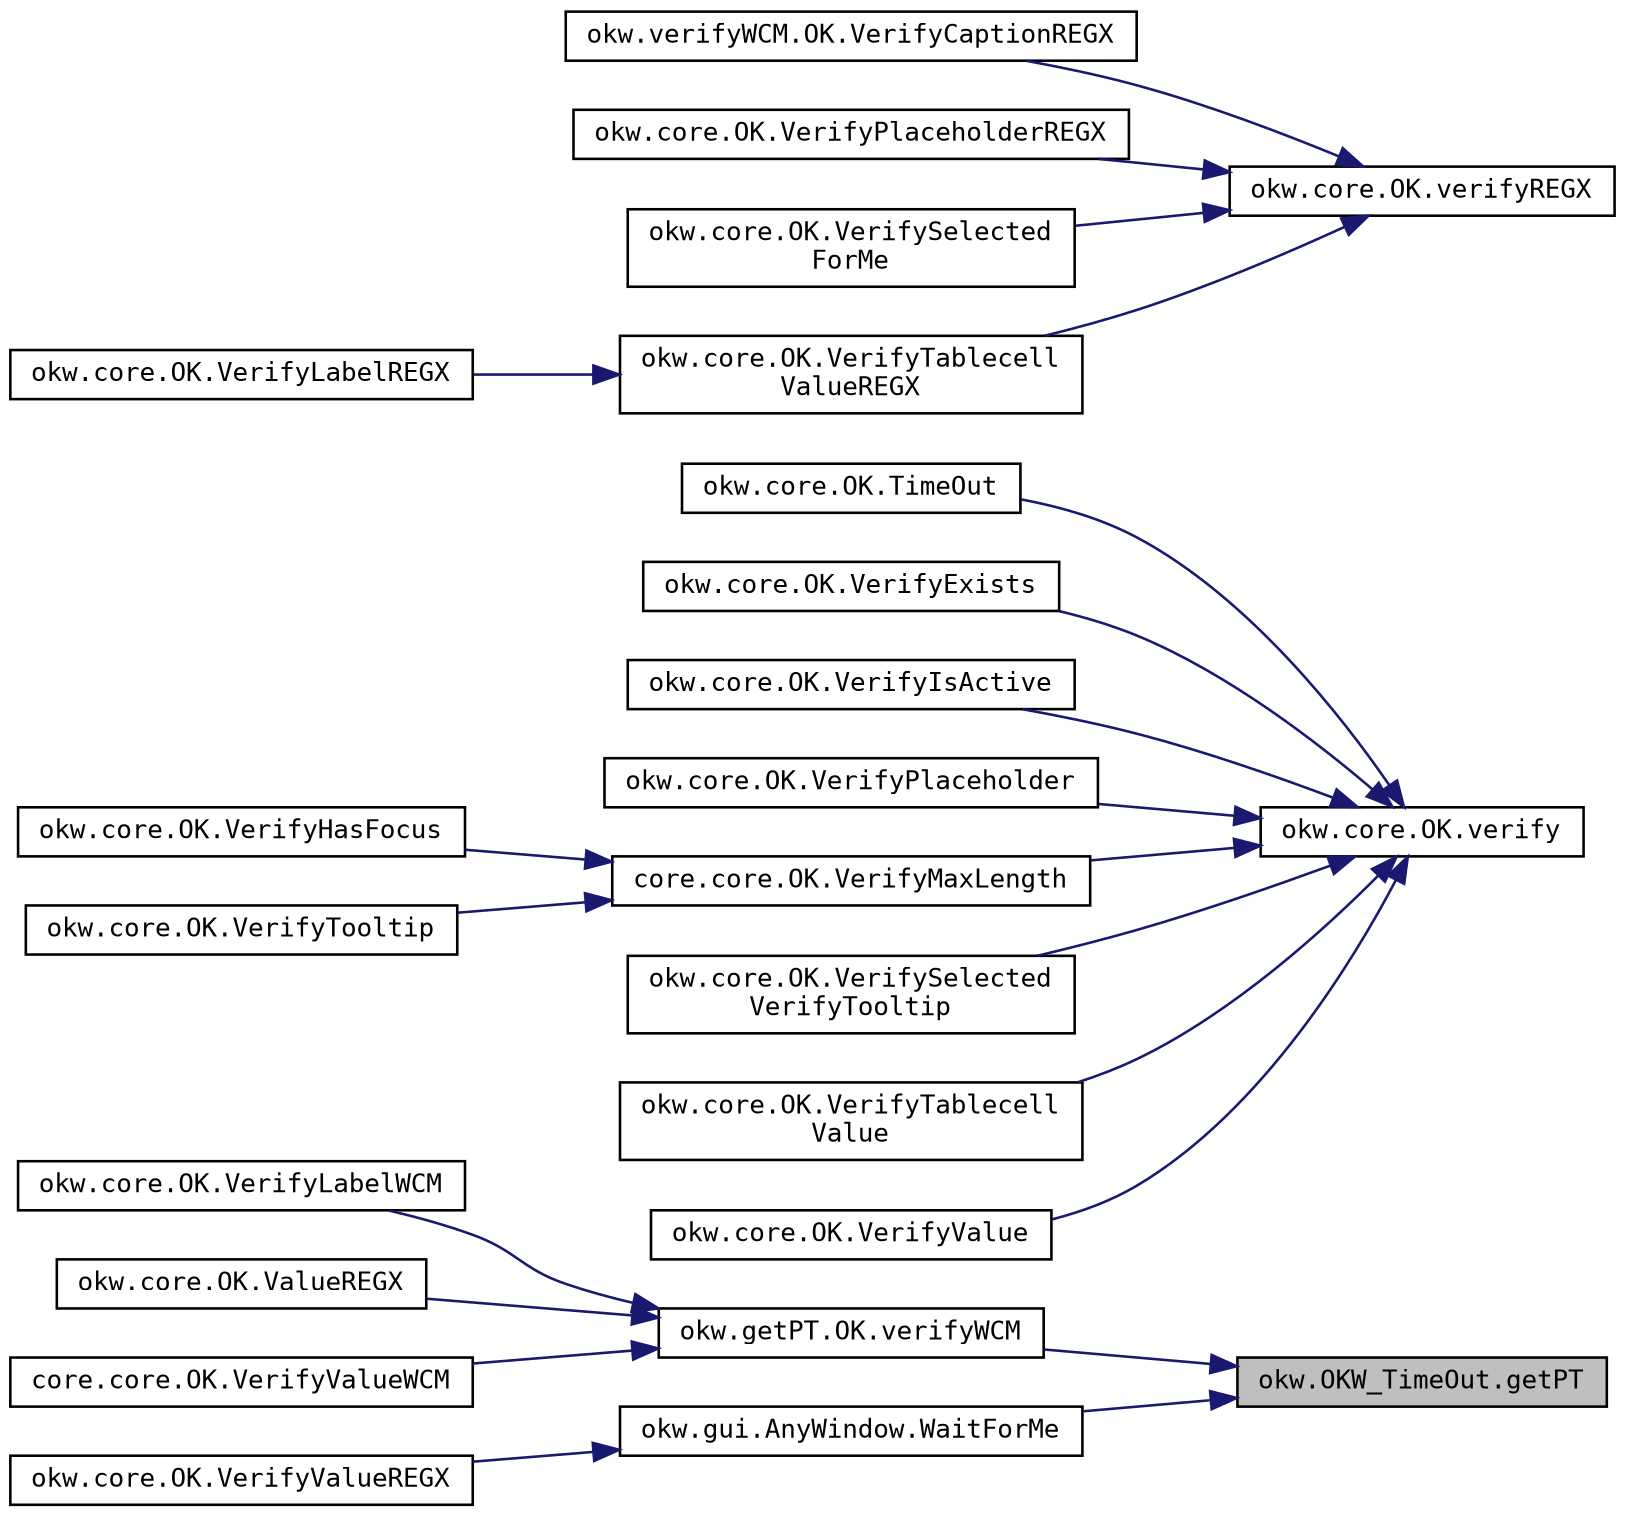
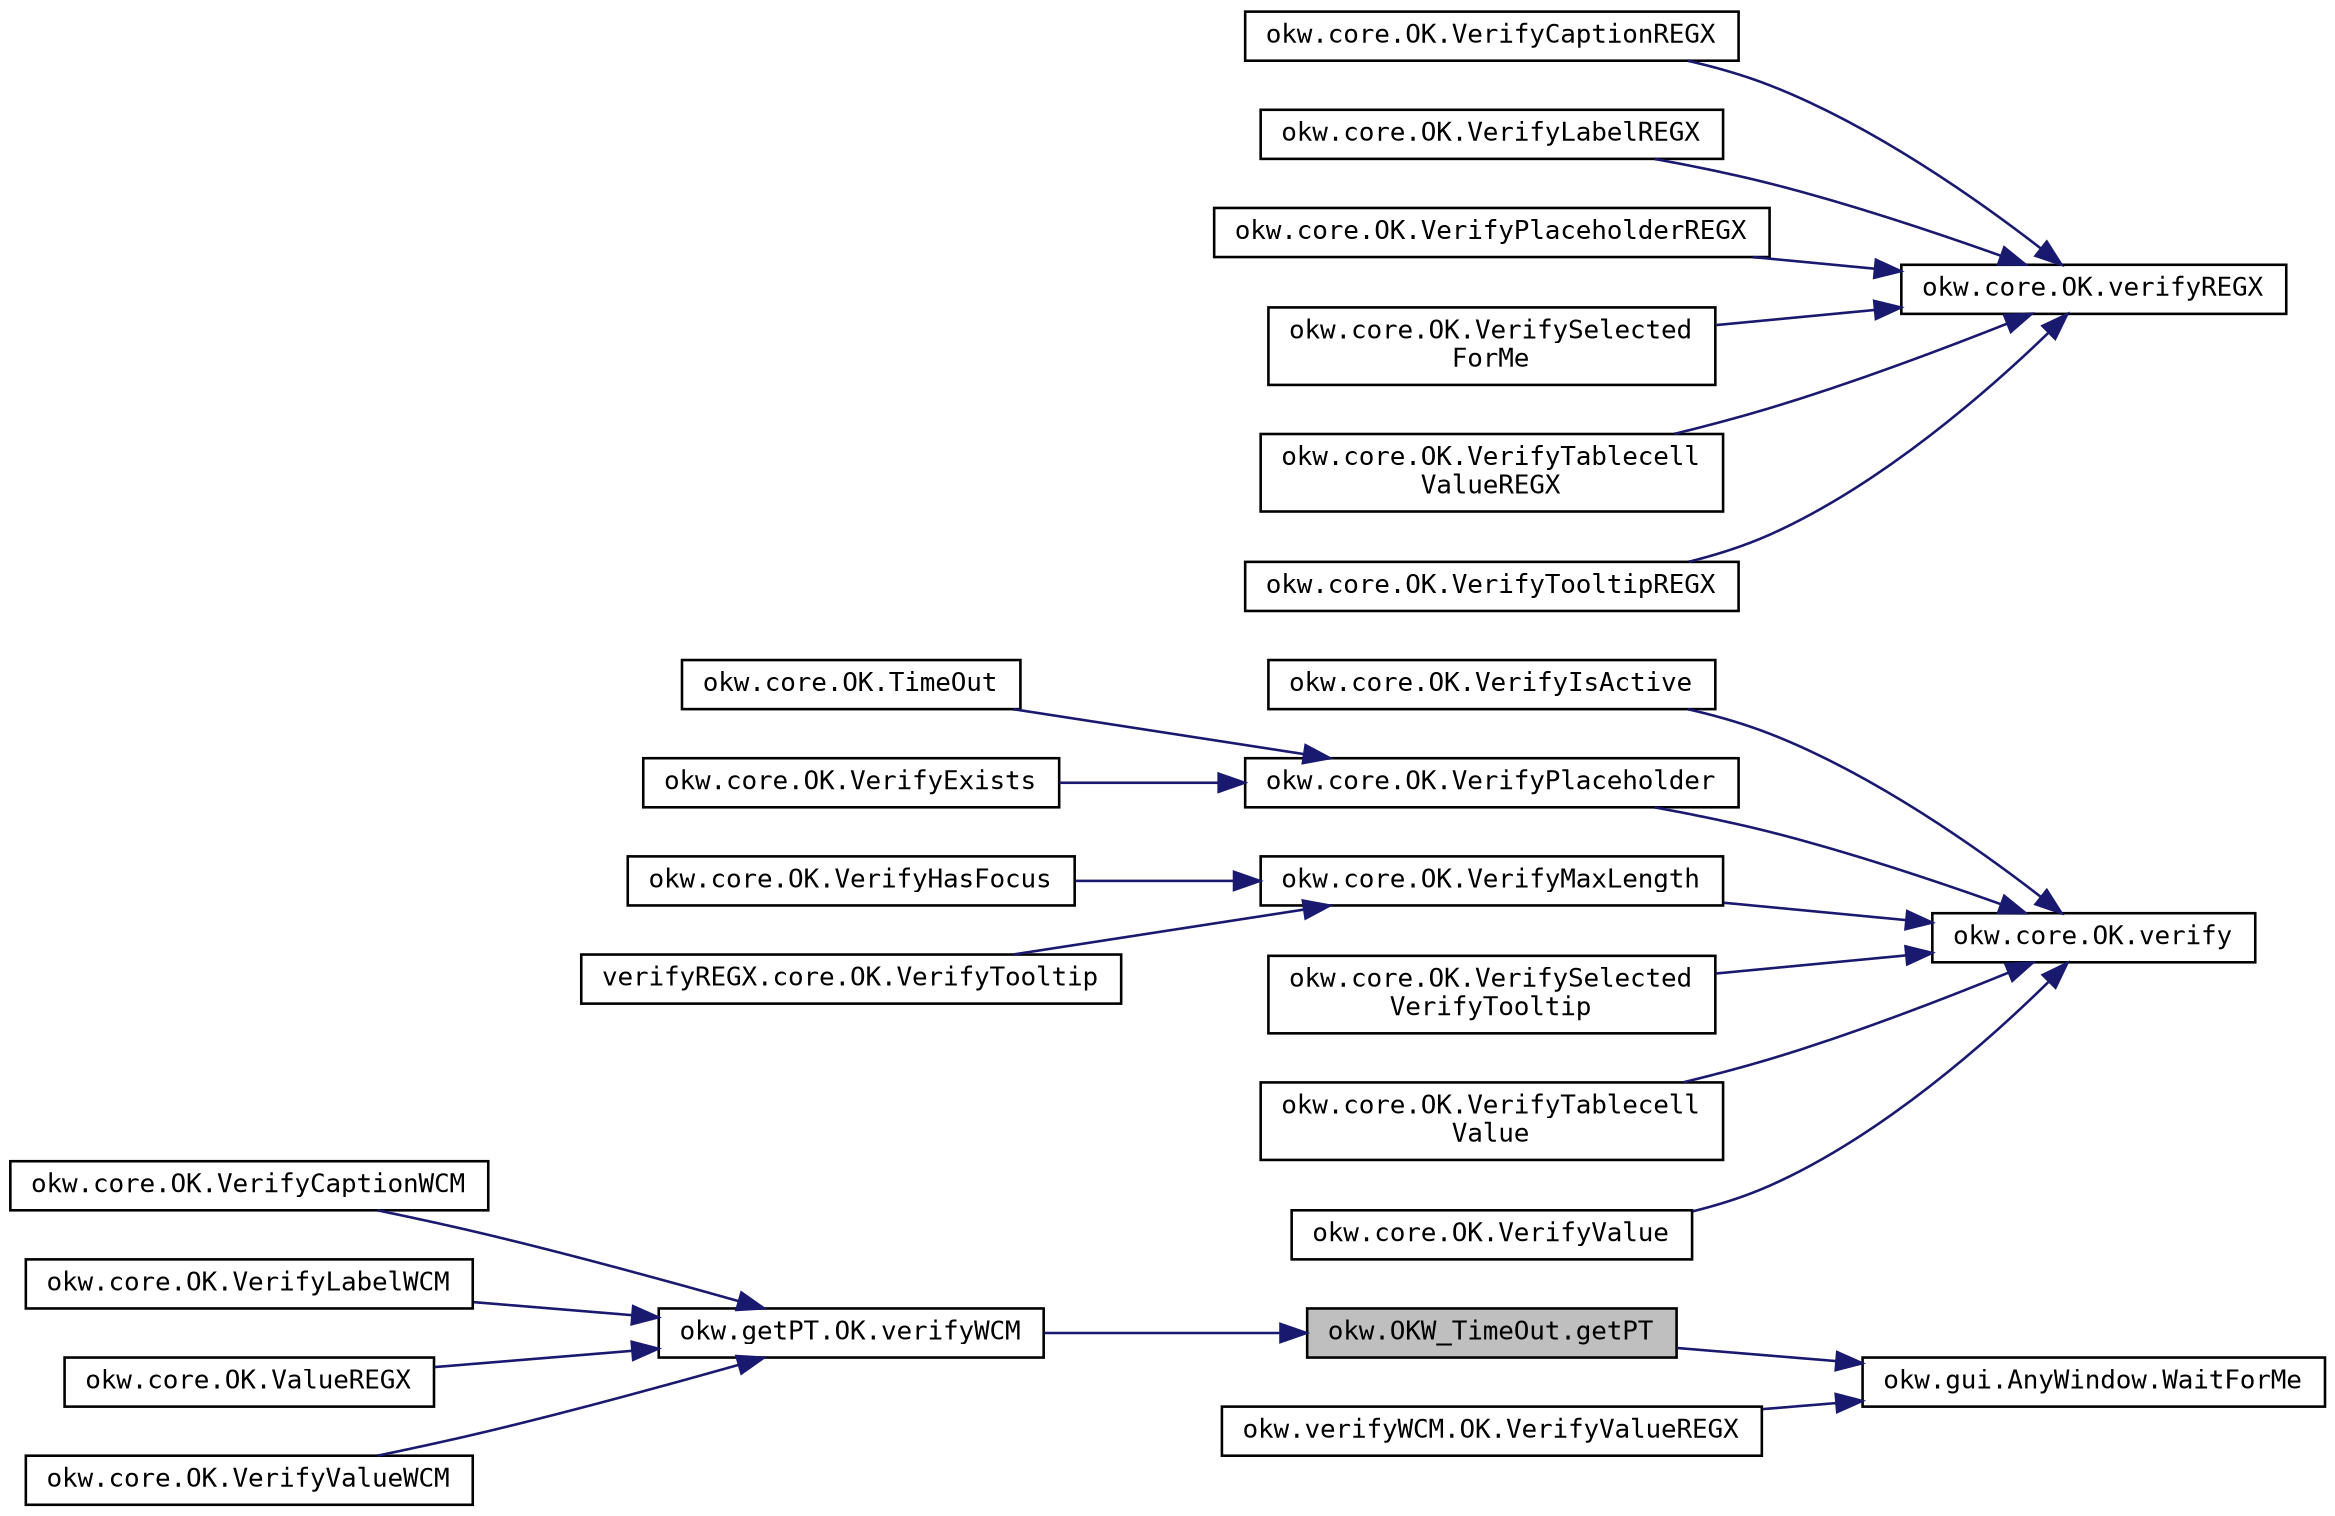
(851, 36) -> (1492, 36)
(533, 375) -> (1830, 200)
none -> (1492, 586)
(1232, 605) -> (1158, 732)
(1226, 682) -> (1139, 783)
(851, 881) -> (1492, 881)
(242, 930) -> (851, 979)
none -> (249, 1186)
(242, 1382) -> (249, 1480)
(1146, 1406) -> (1757, 1355)
(242, 1480) -> (1492, 1431)
